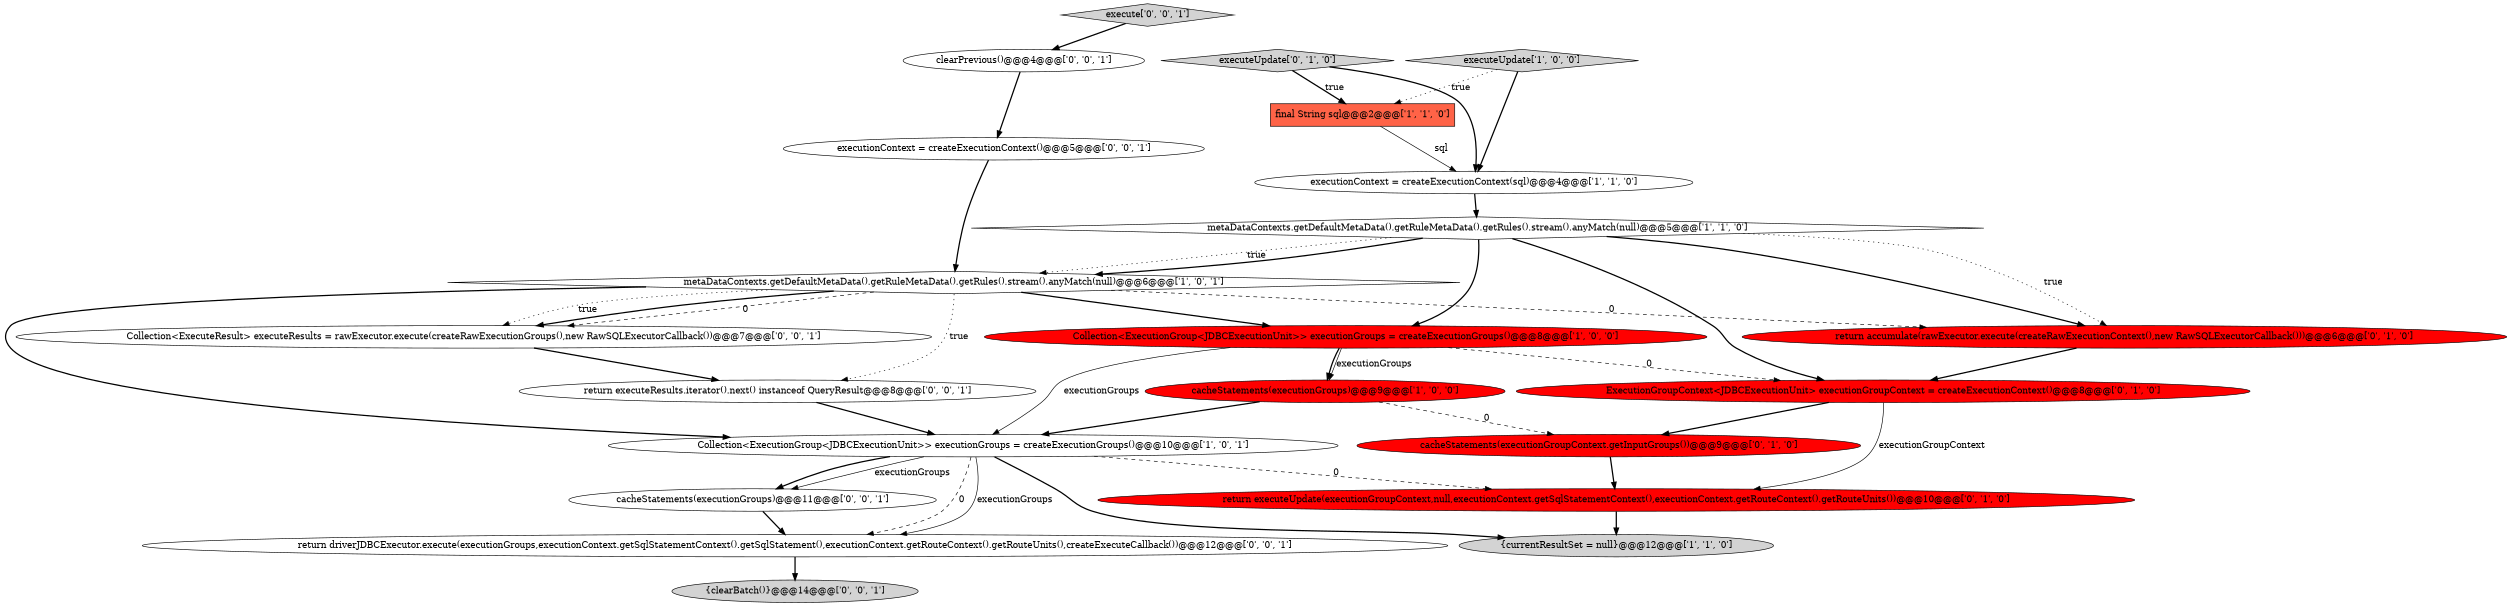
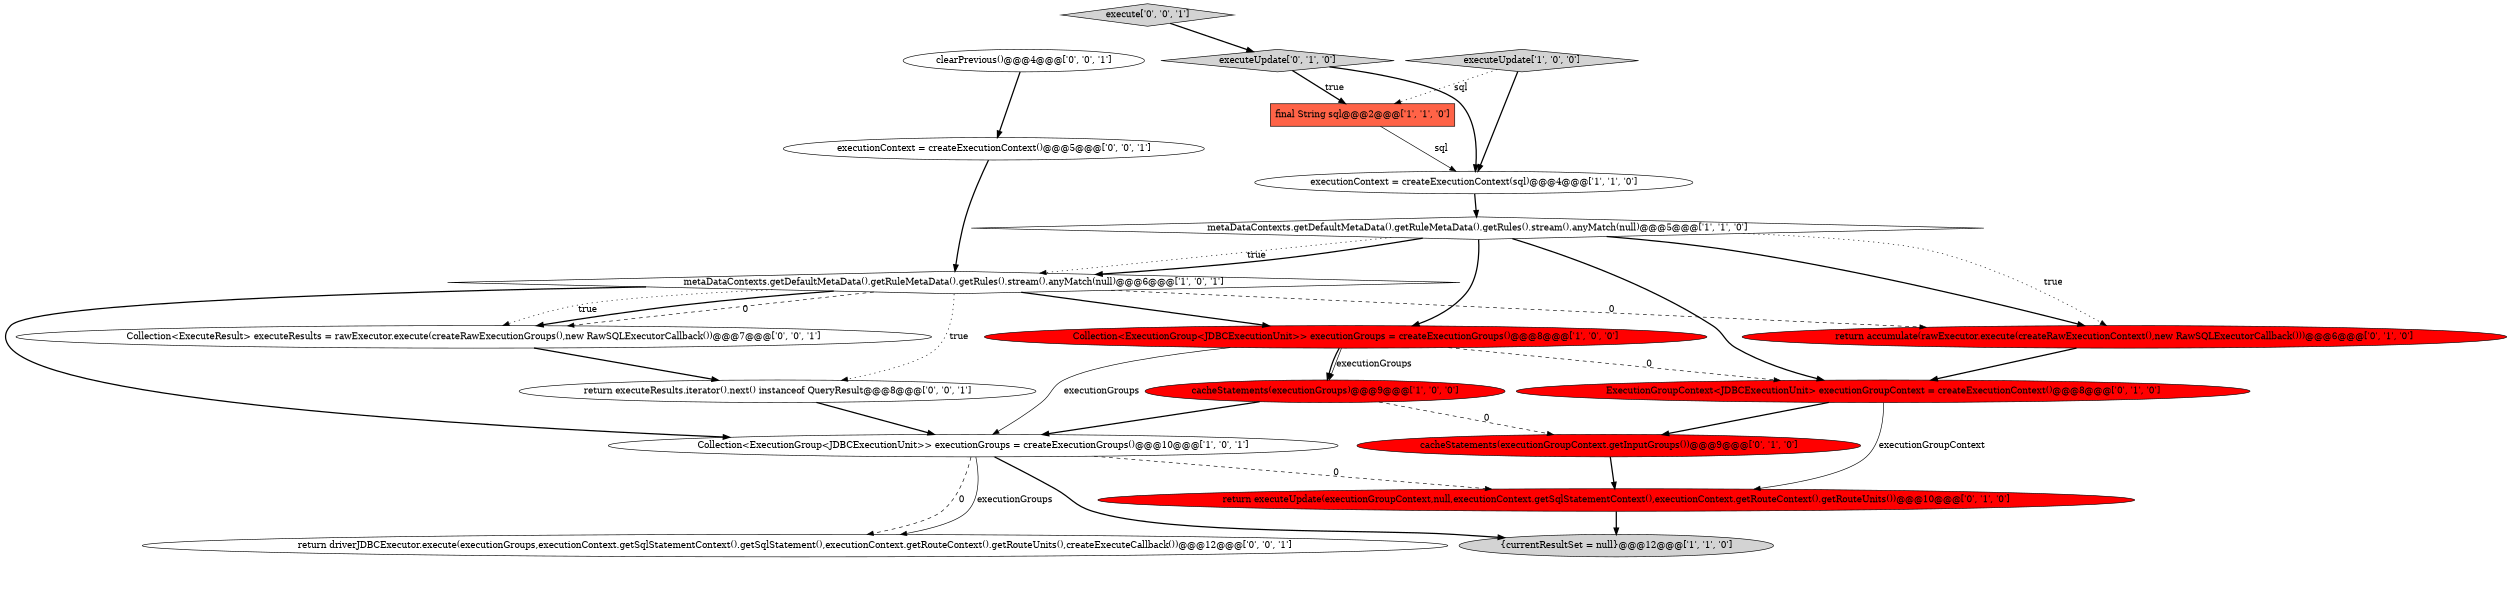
(1092, 36) -> (1209, 36)
(1461, 88) -> (1461, 88)
(753, 500) -> none
(795, 591) -> none
